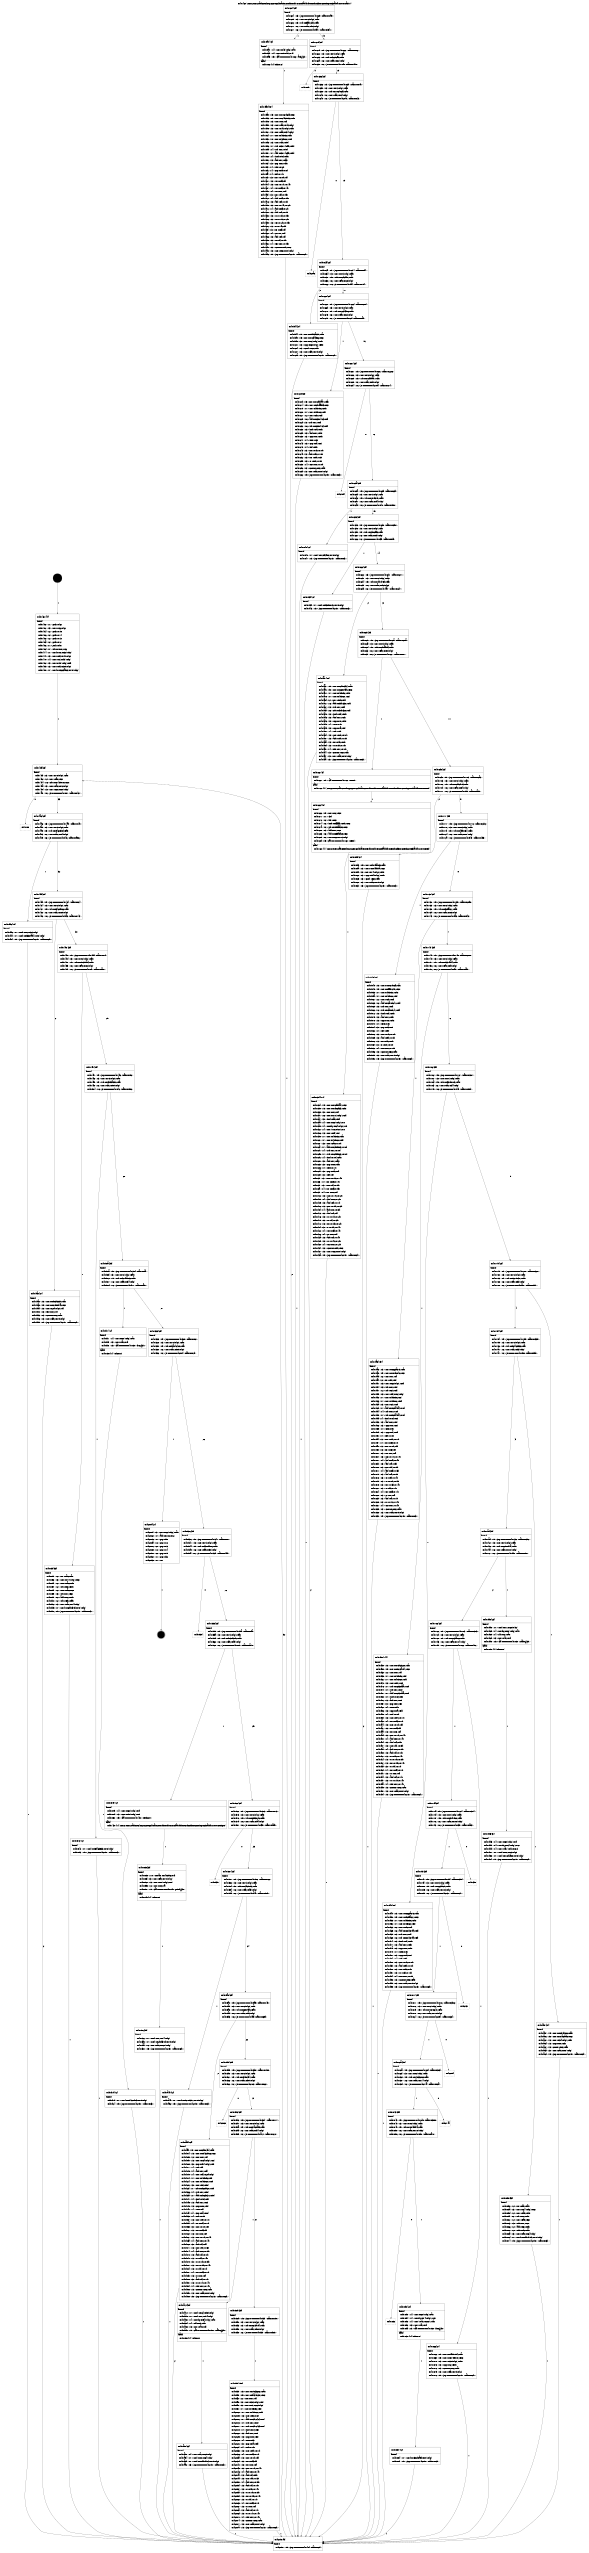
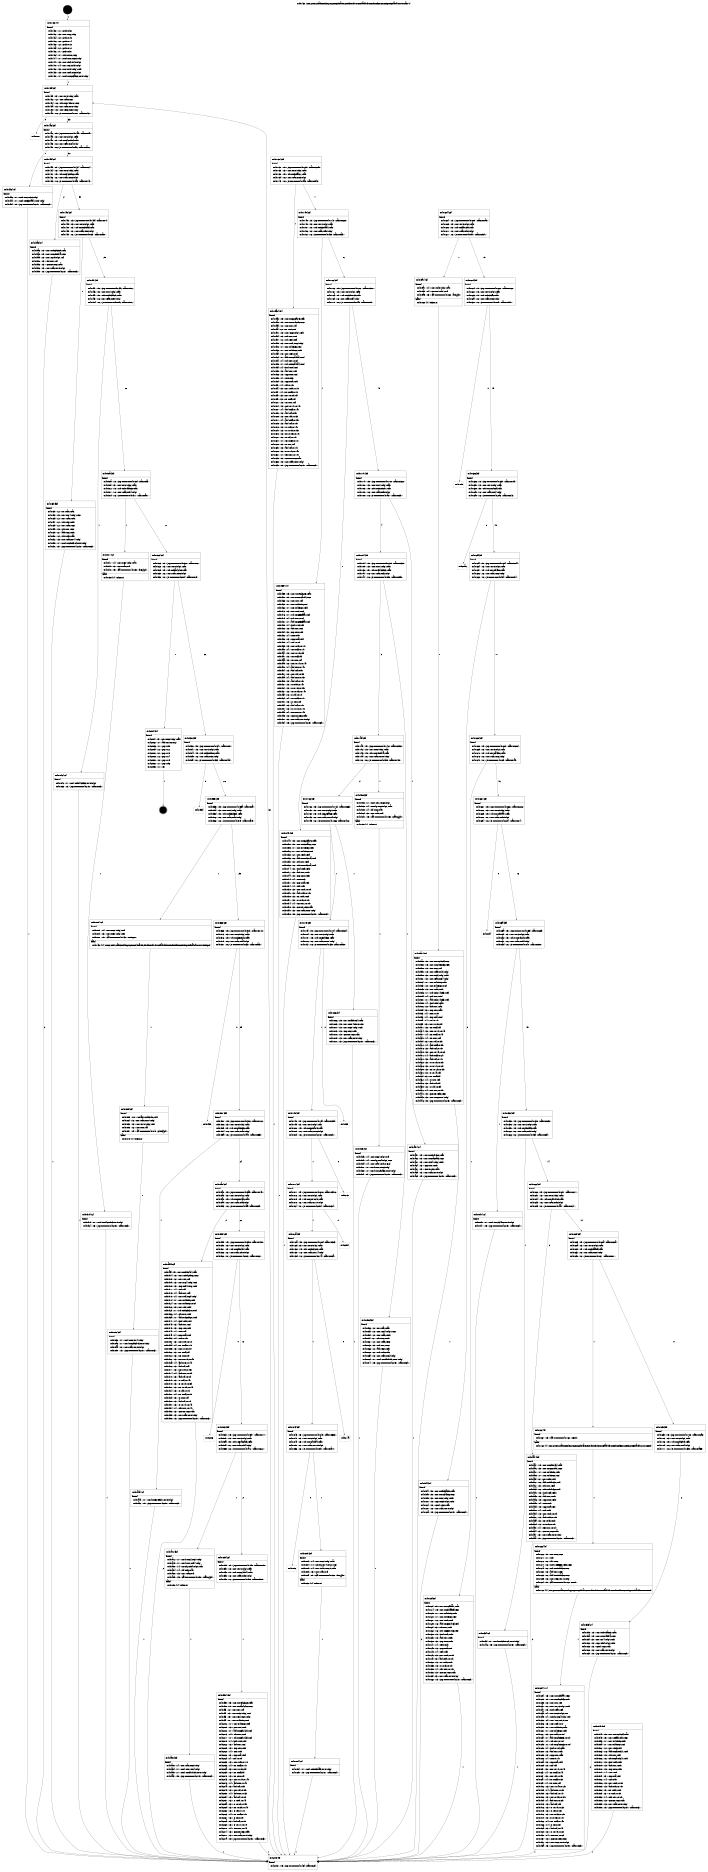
(462, 827) -> none
